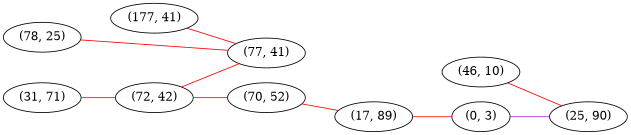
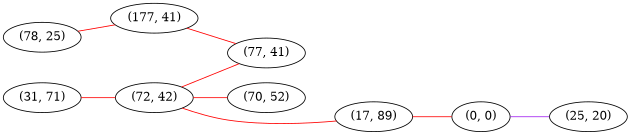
(154, 45) -> (96, 28)
(481, 72) -> none
(320, 107) -> (259, 123)
(481, 117) -> (481, 117)
(588, 117) -> (588, 117)
